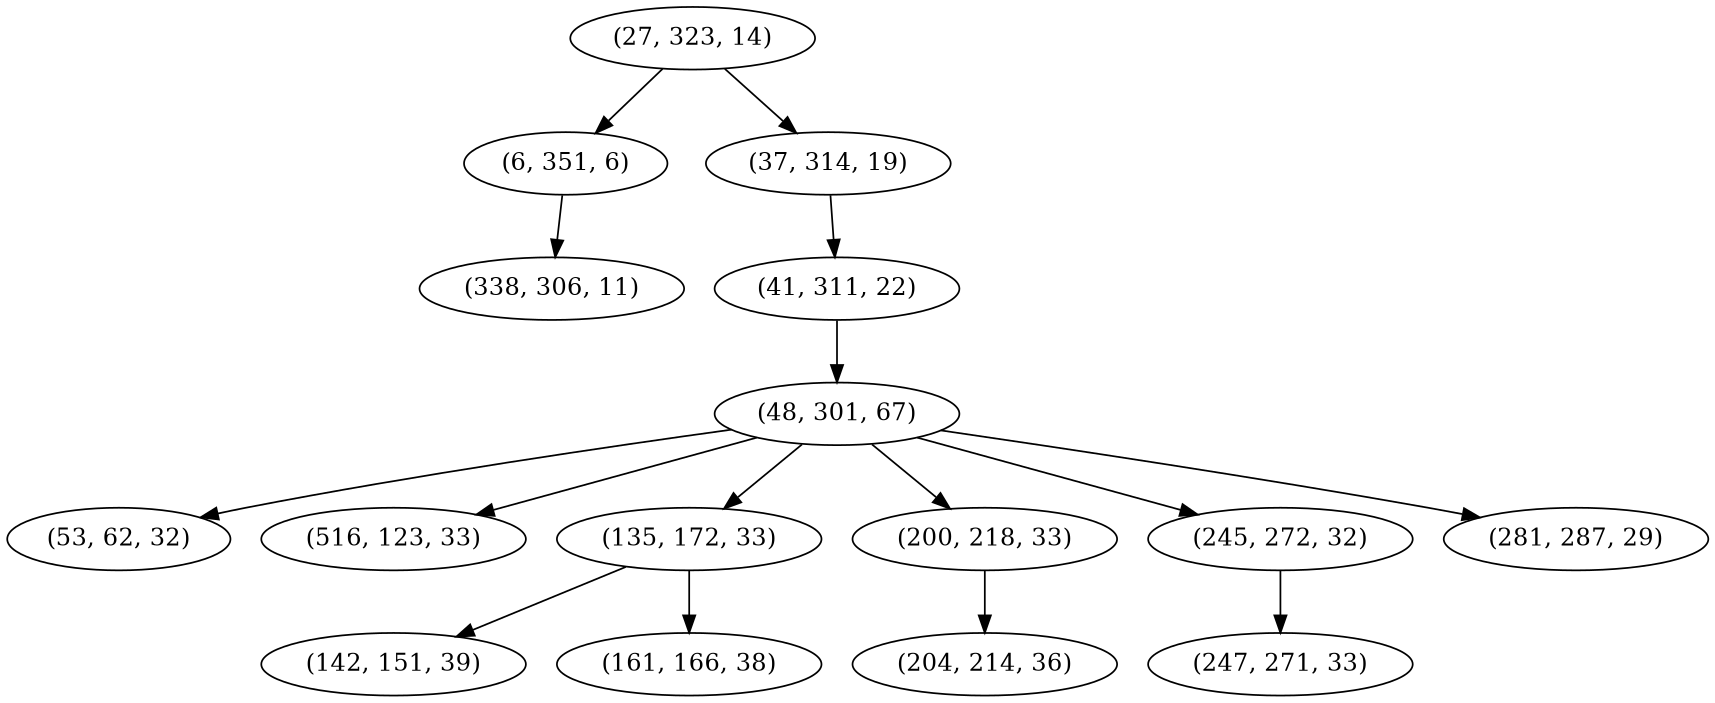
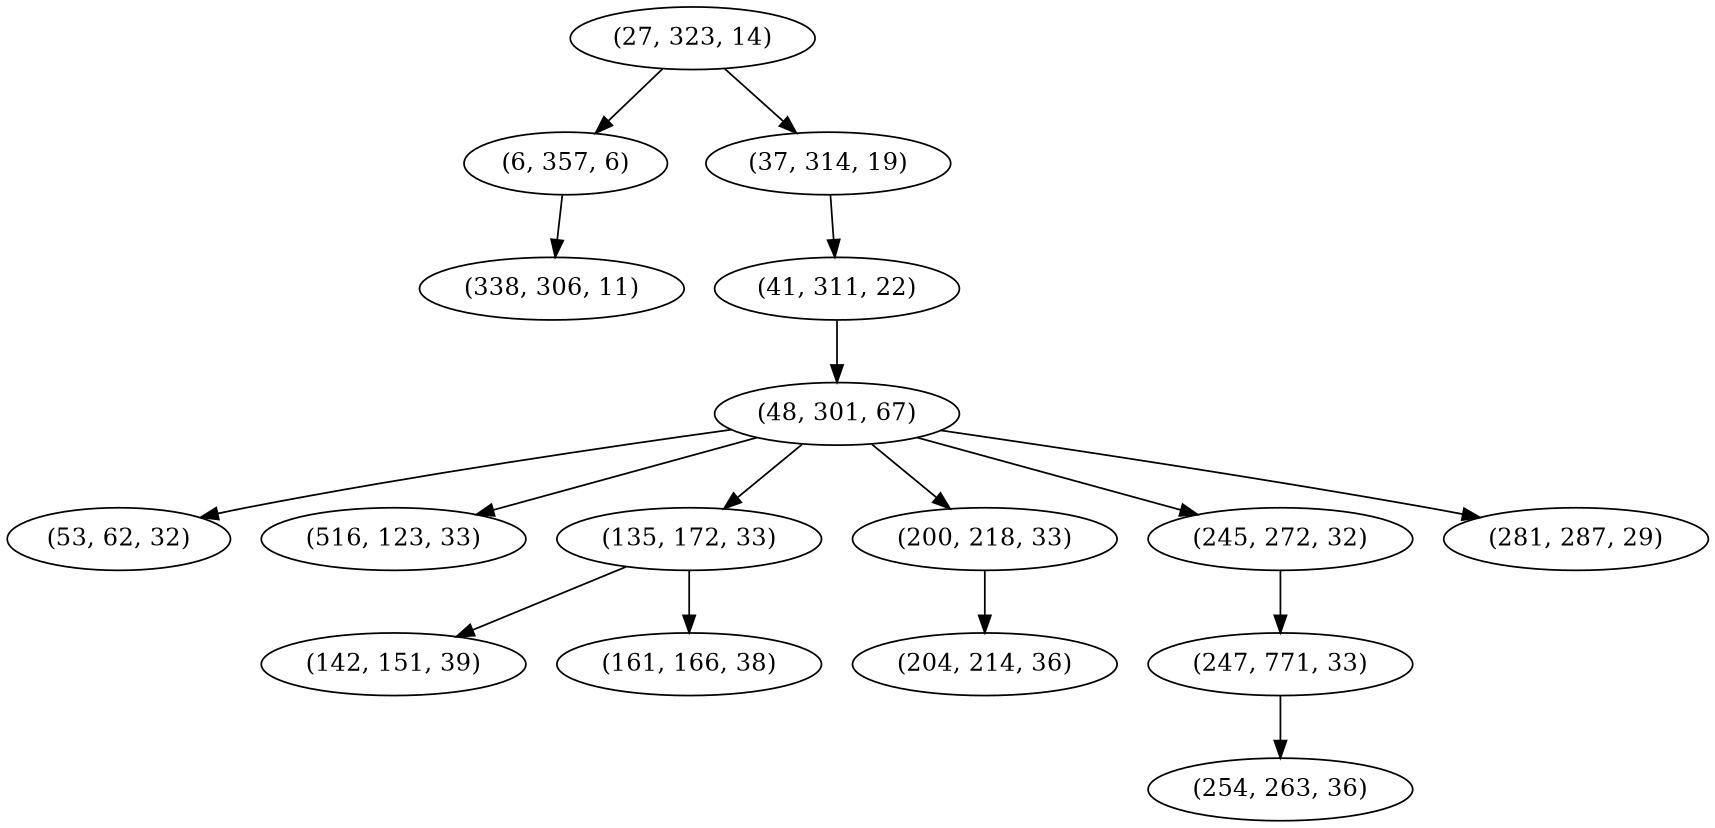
(566, 163) -> (566, 163)
(1280, 664) -> (1280, 664)
none -> (1280, 789)
